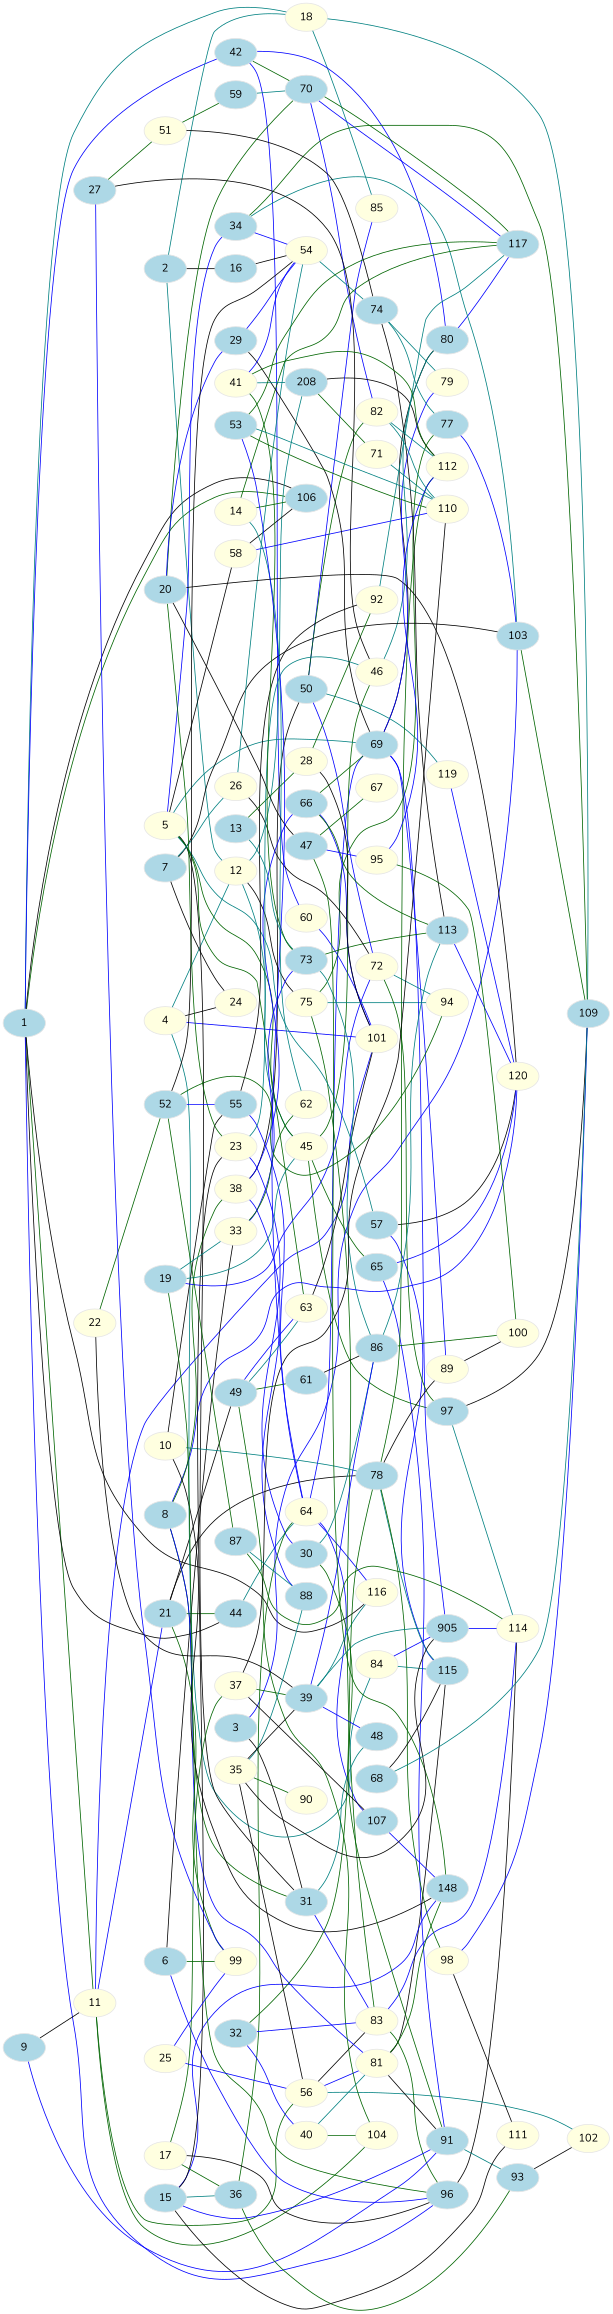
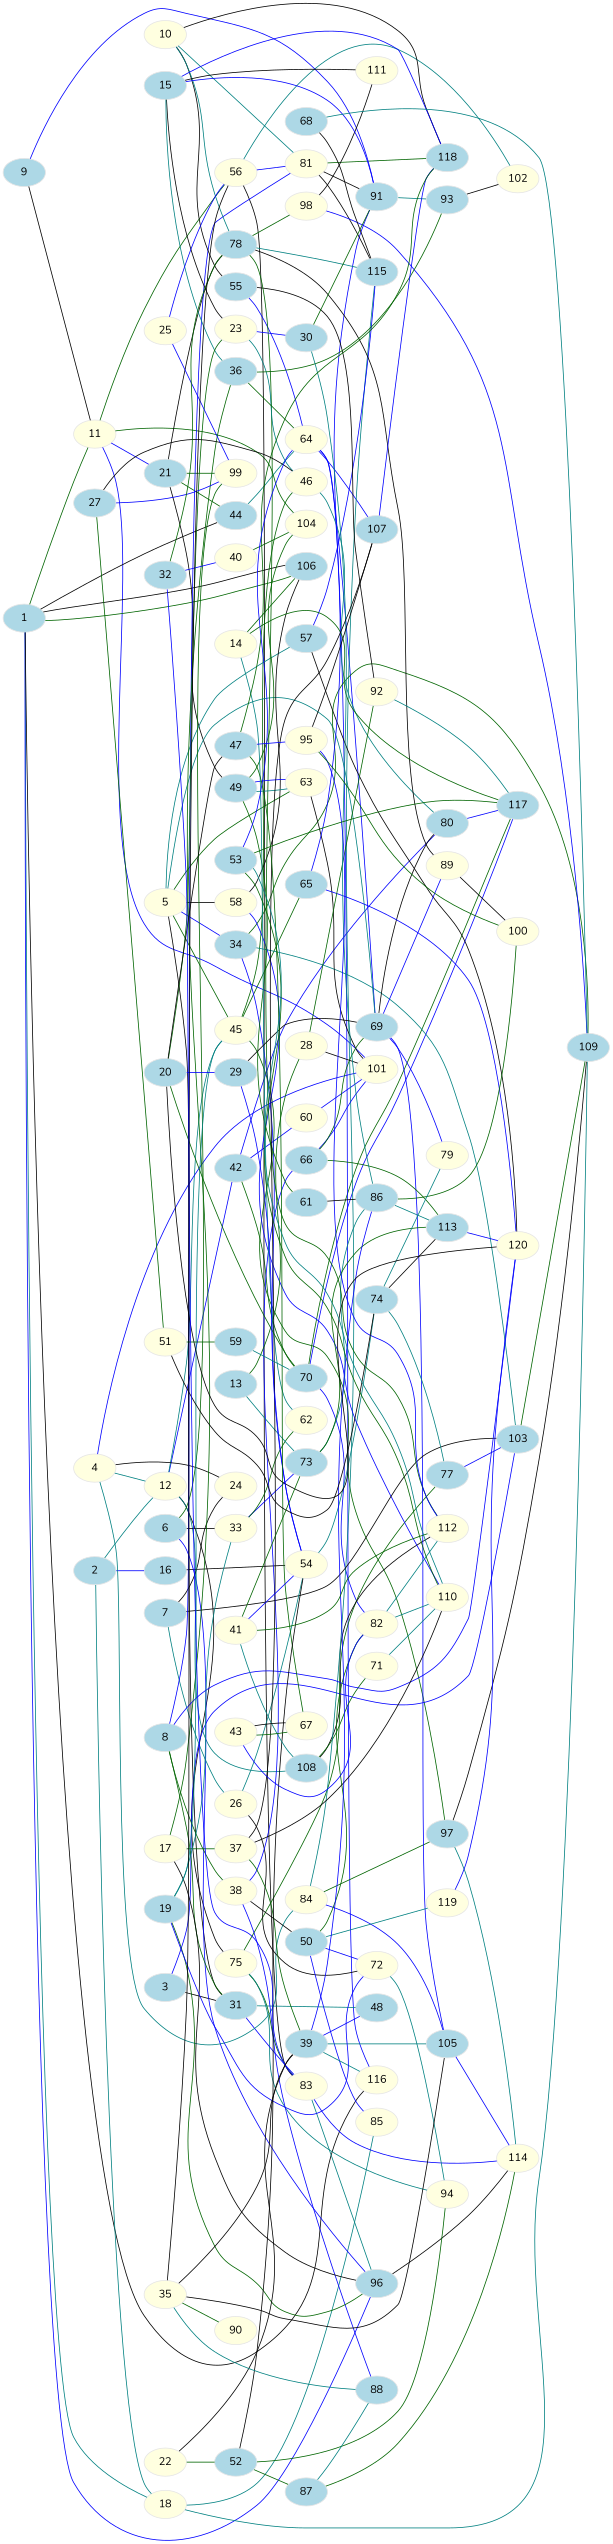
(194, 269) -> (130, 1571)
(306, 382) -> (306, 1768)
(39, 496) -> (212, 1276)
none -> (333, 668)
(198, 1104) -> none
(409, 1298) -> (377, 1867)
(447, 1629) -> (447, 2044)
none -> (236, 1732)
(447, 1889) -> (447, 158)
(342, 2099) -> (236, 99)
(415, 2115) -> (342, 2185)
